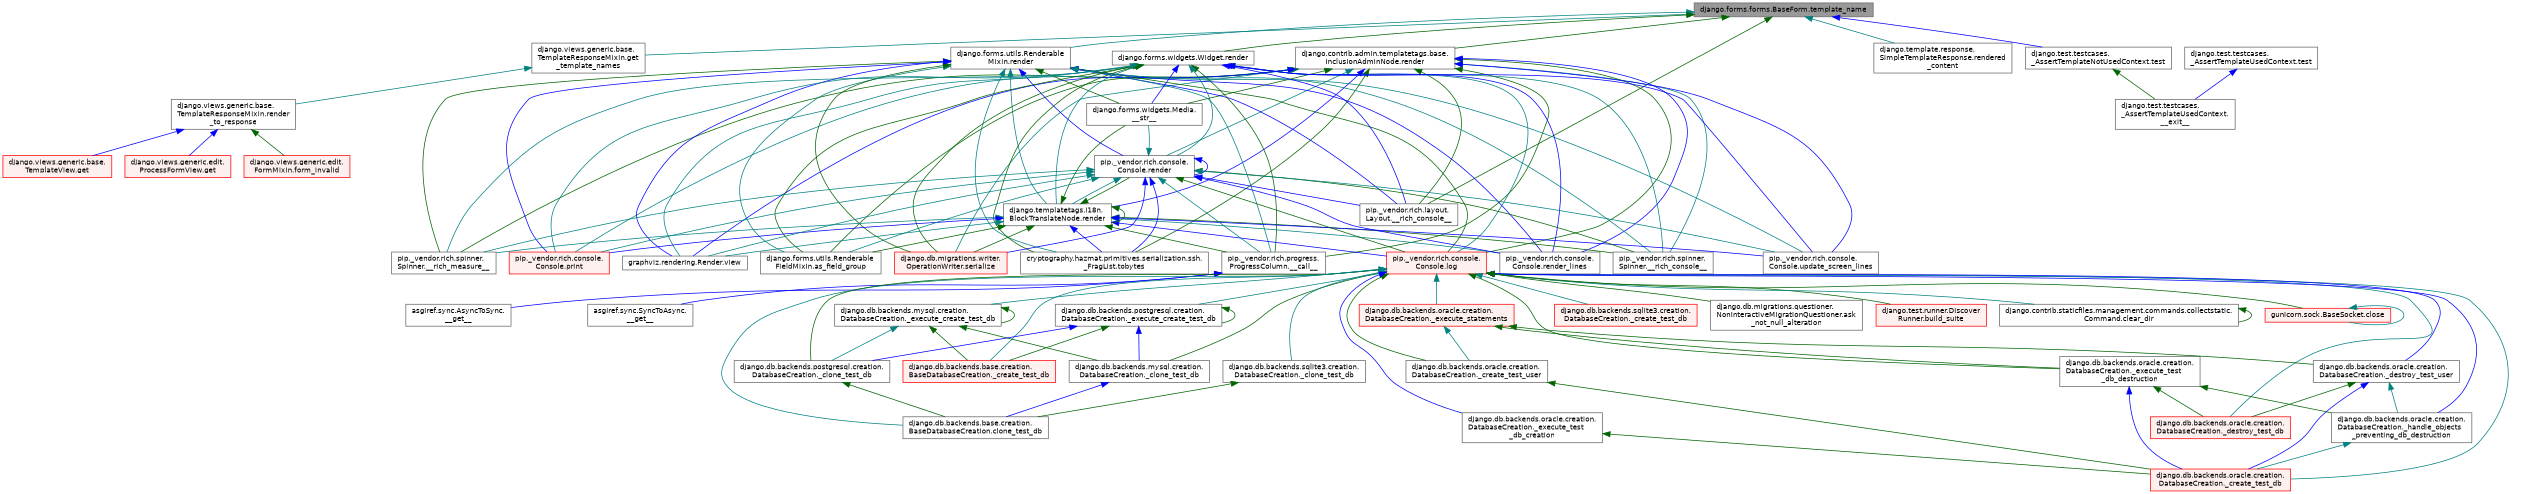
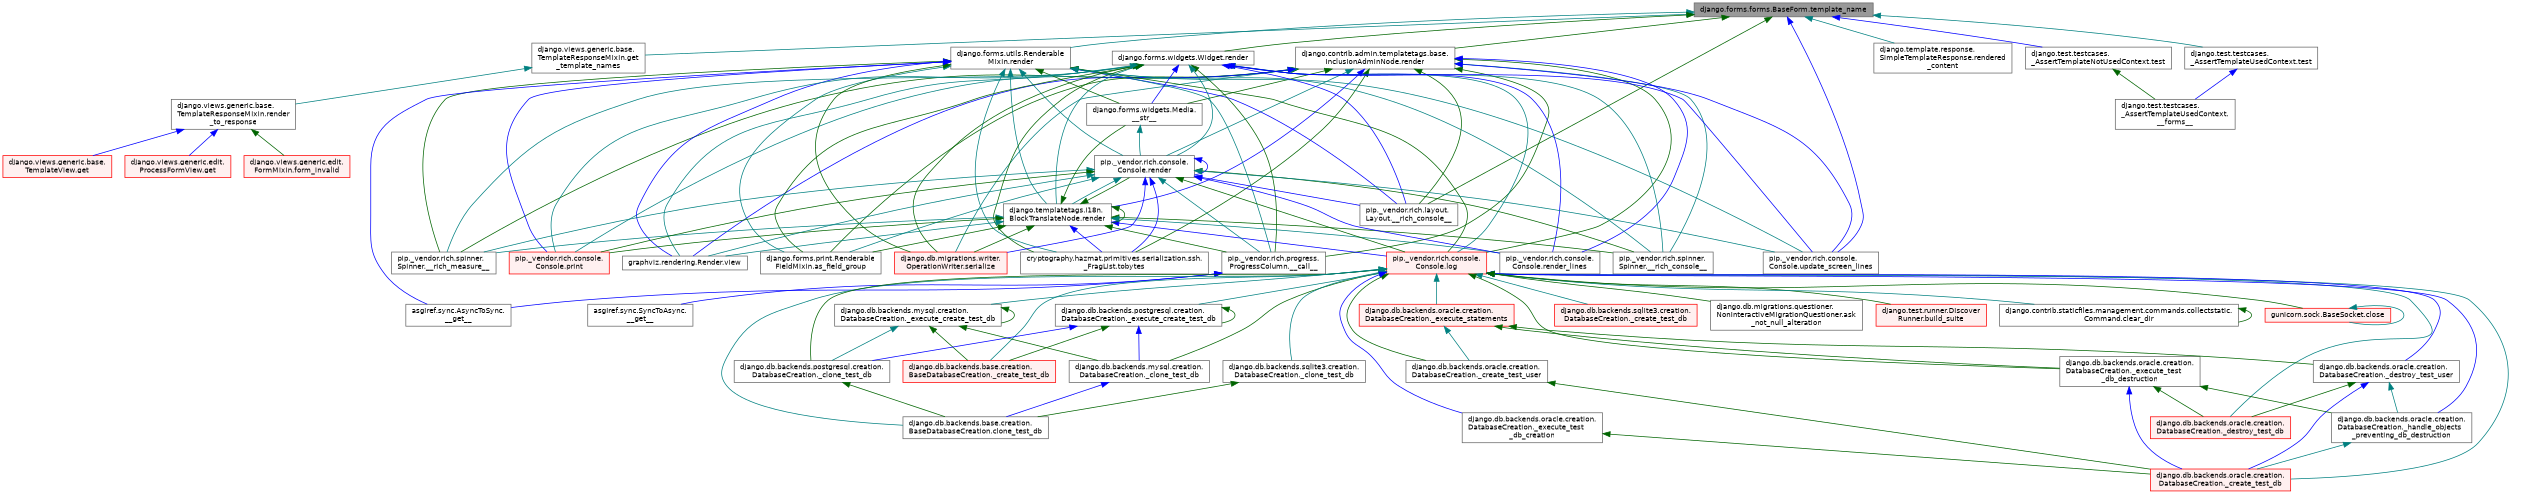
none -> (2042, 28)
(1361, 106) -> (440, 96)
(2175, 114) -> (2175, 114)
(1072, 123) -> (1072, 123)
(1149, 137) -> (1140, 144)
(854, 200) -> (854, 200)
(831, 230) -> (831, 230)
(1570, 242) -> (1842, 138)
(821, 263) -> (821, 263)
